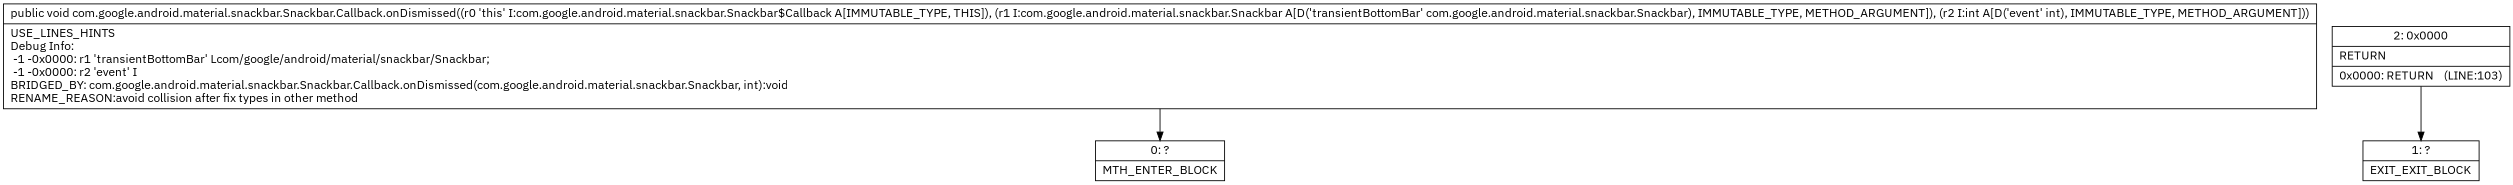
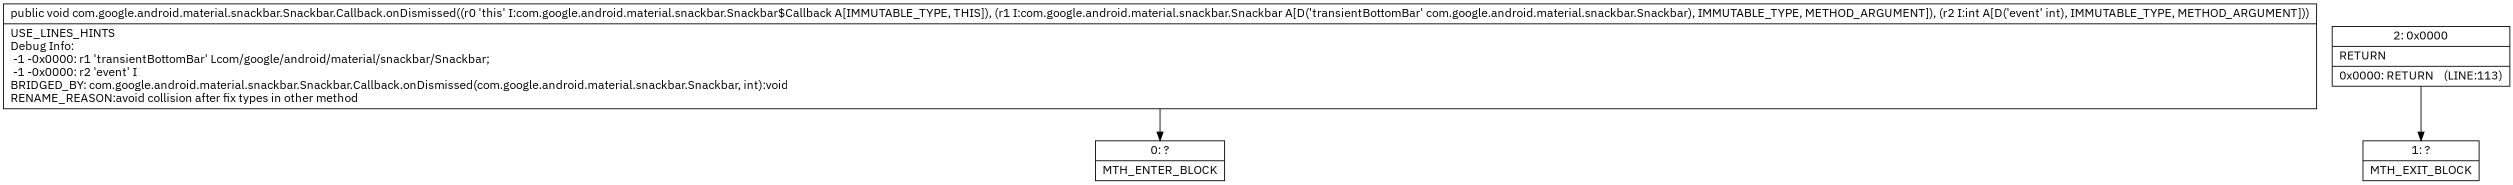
(2421, 76) -> (2421, 76)
(2421, 170) -> (2421, 170)
